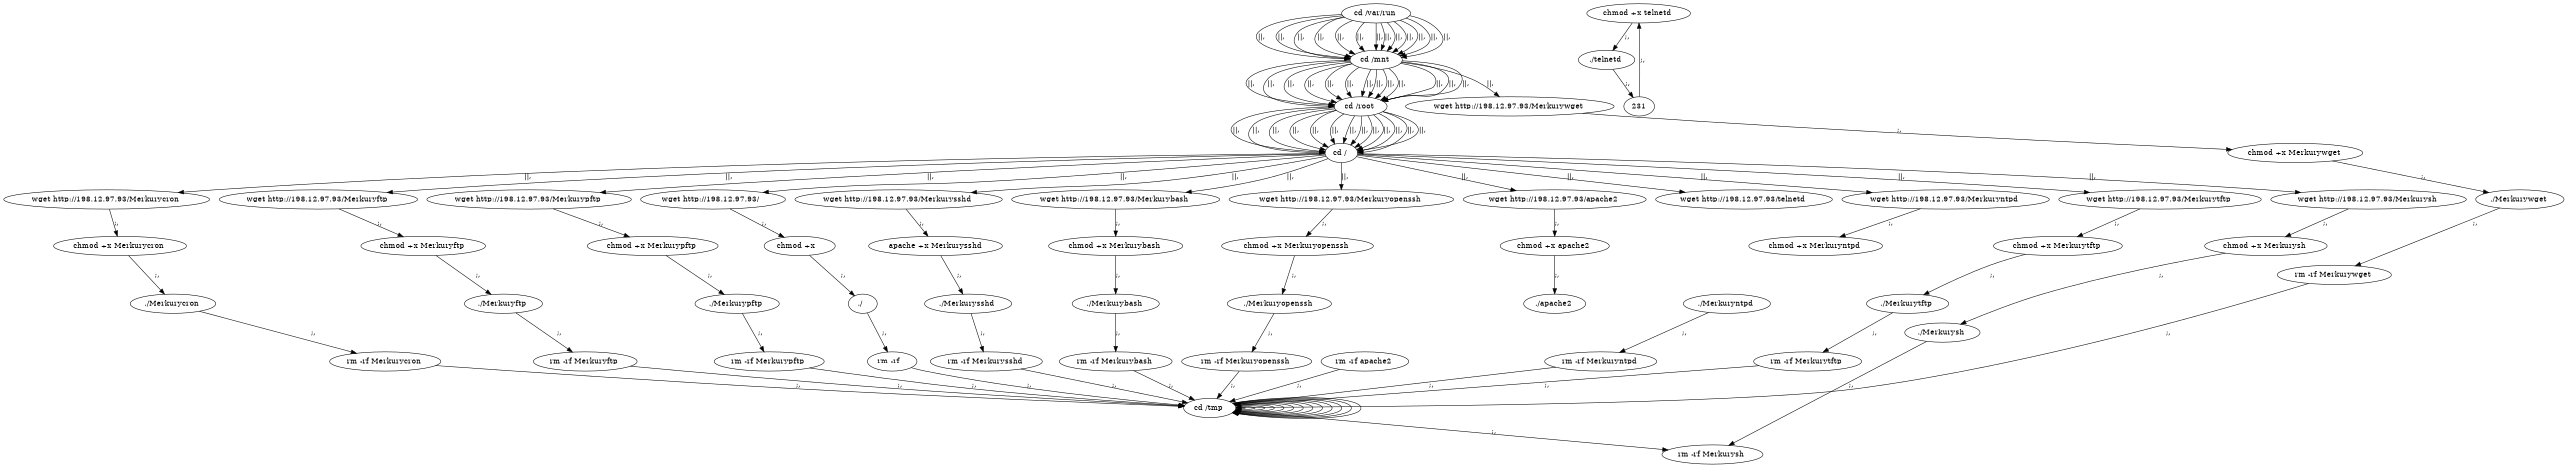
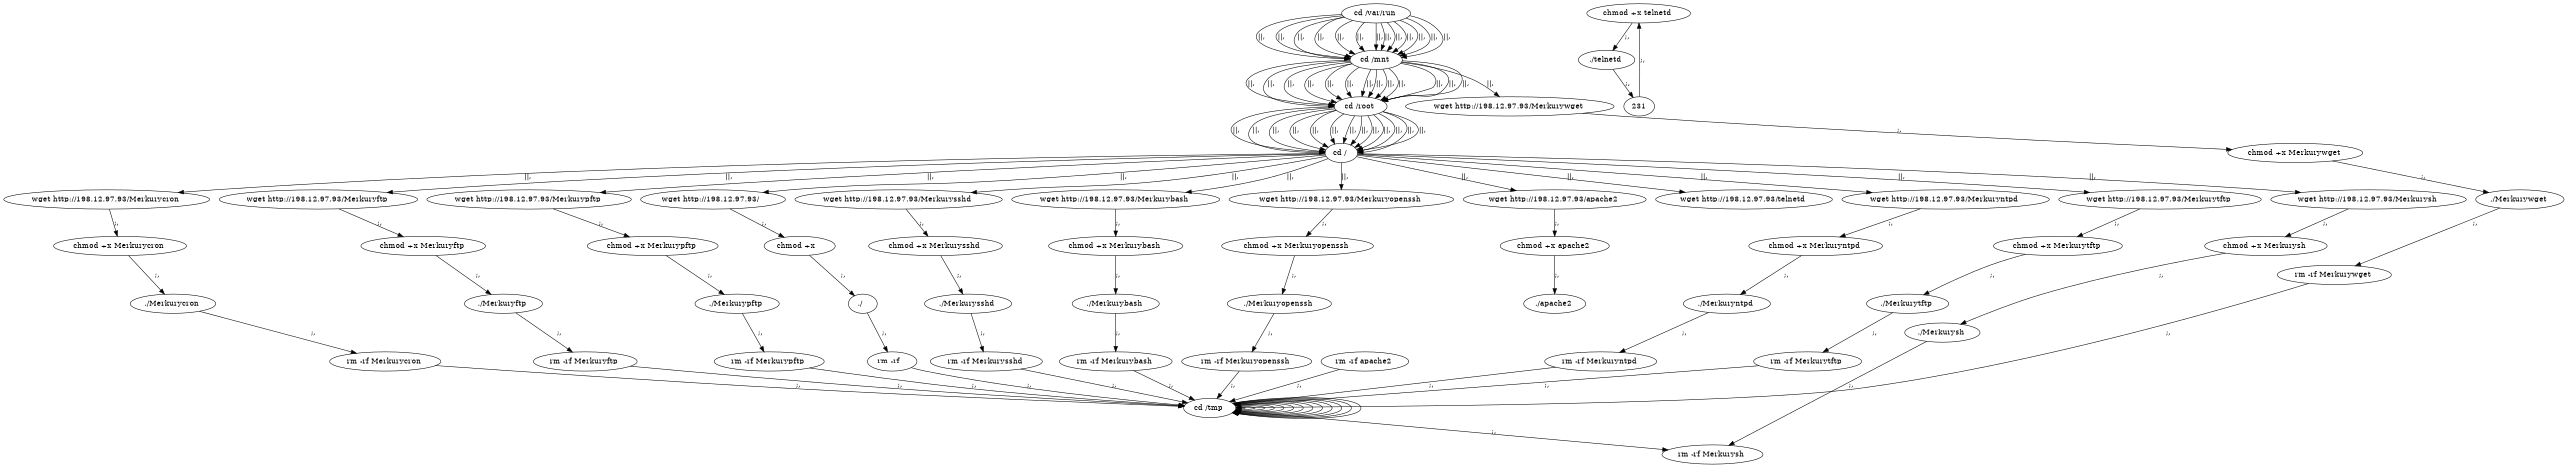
(935, 246) -> (935, 246)
none -> (1773, 273)
